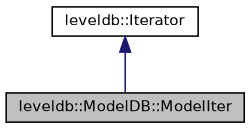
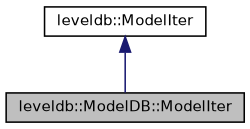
(125, 22) -> (125, 22)
